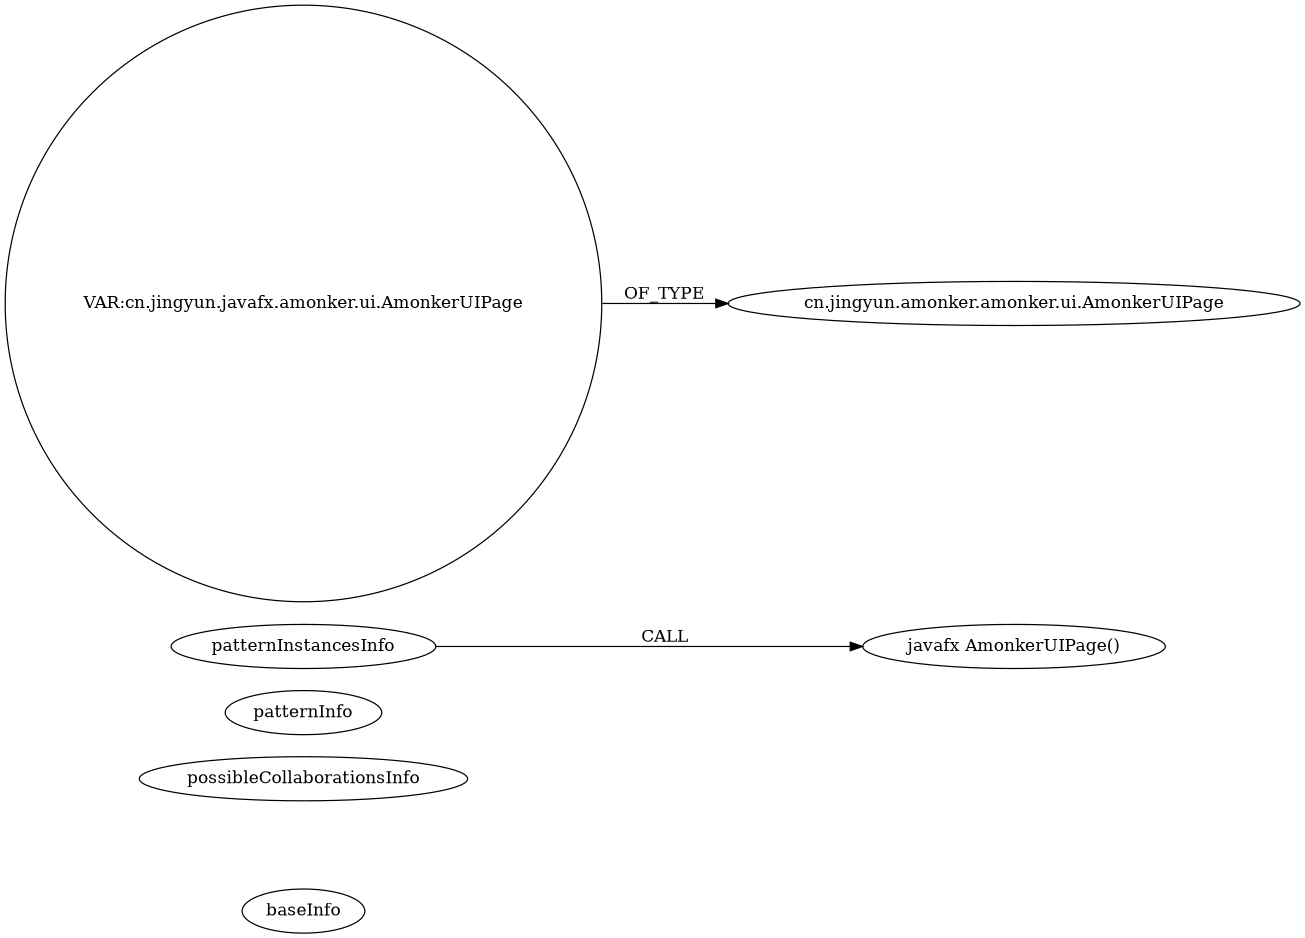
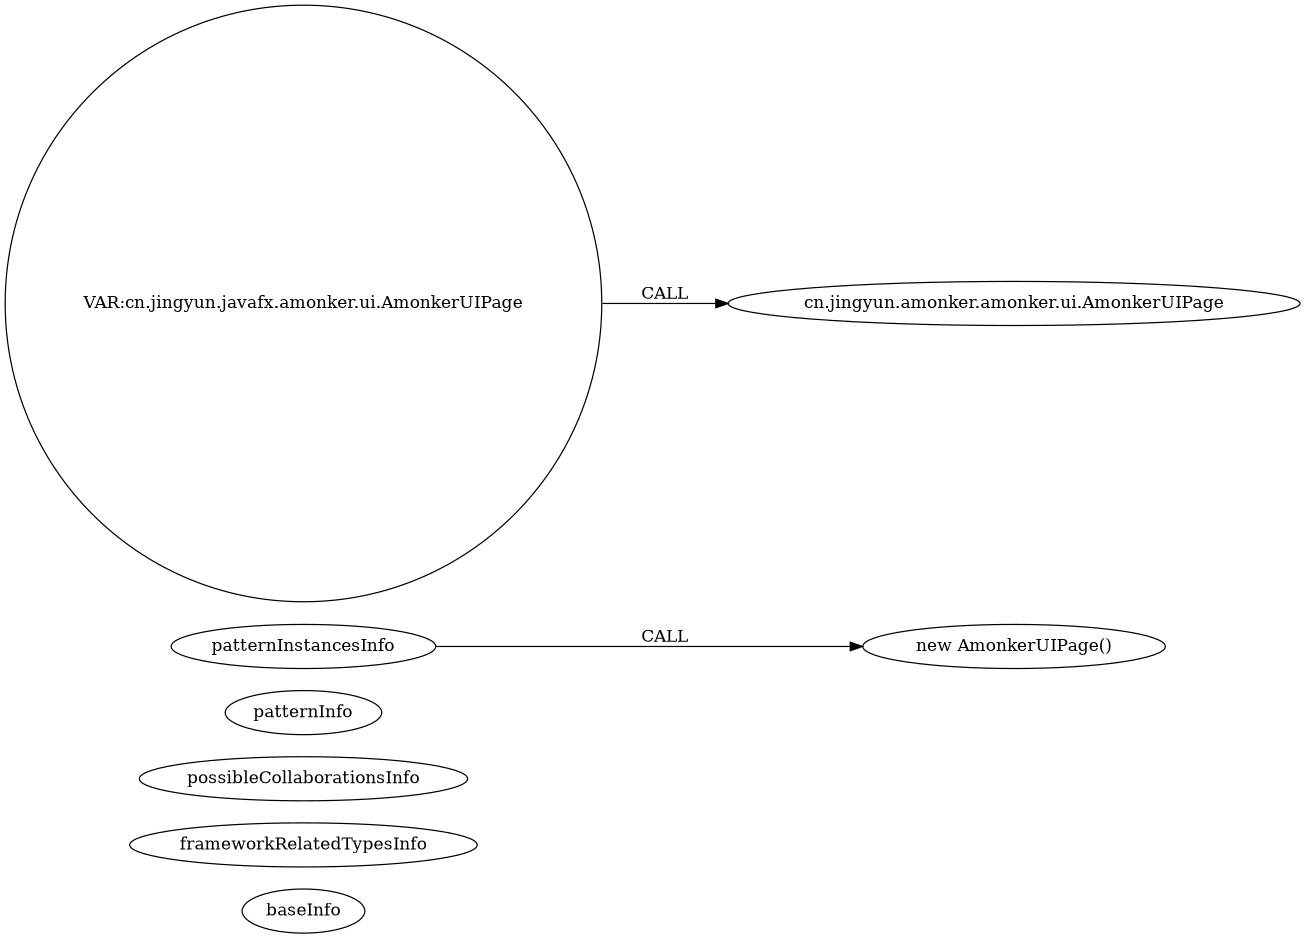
(665, 294) -> (665, 294)
(1014, 646) -> (1014, 646)
none -> (303, 845)
